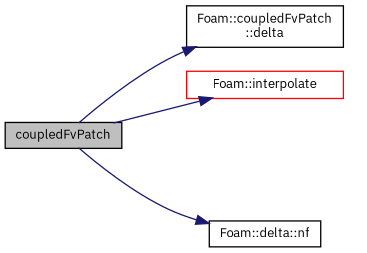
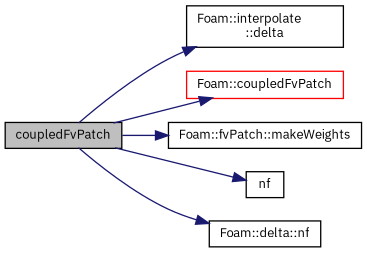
(265, 27) -> (265, 27)
(265, 85) -> (265, 85)
none -> (265, 135)
none -> (265, 185)
